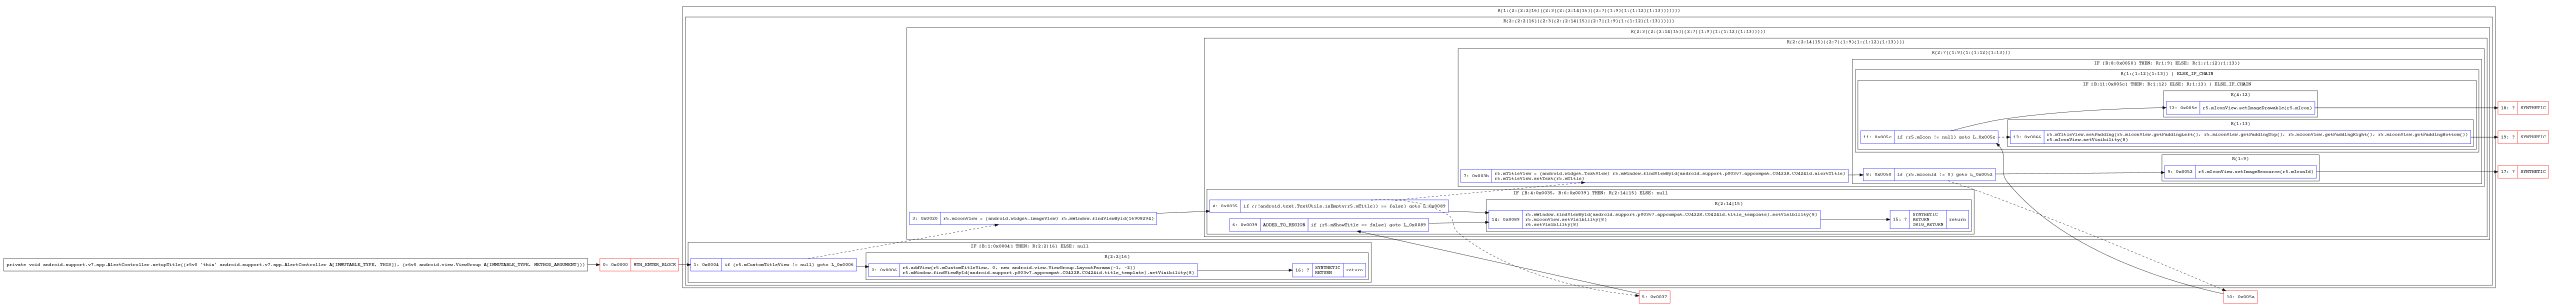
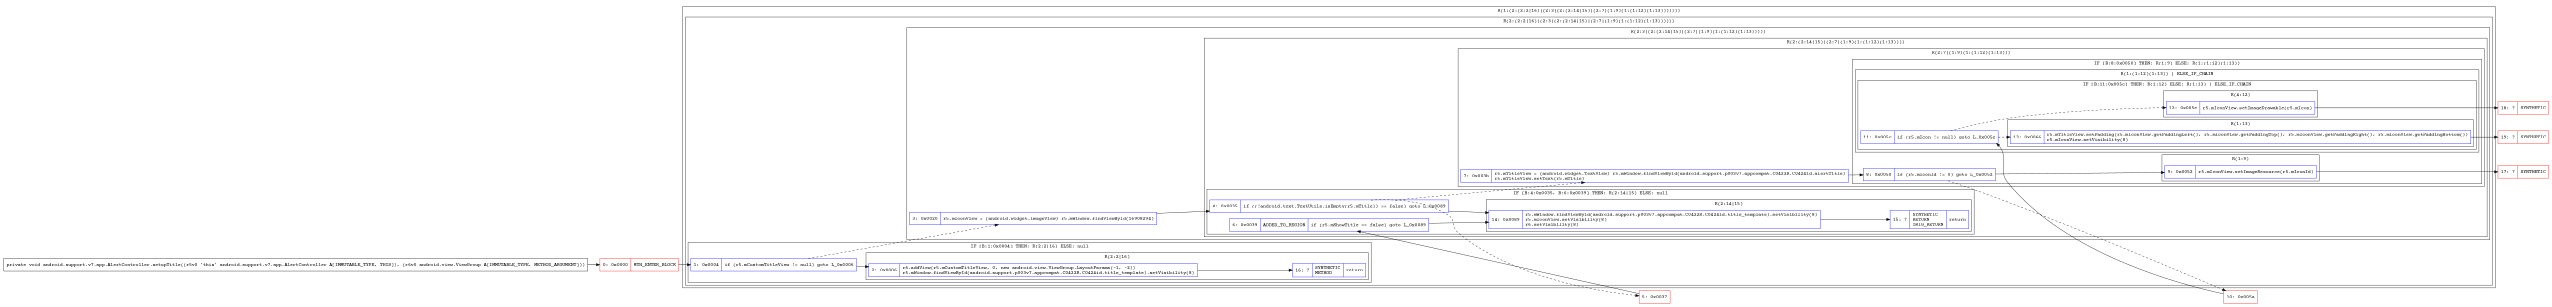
(2056, 113) -> (2056, 113)
(1324, 273) -> (1324, 273)
